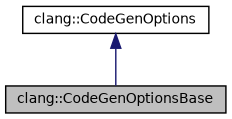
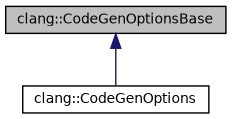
(116, 67) -> (116, 67)
